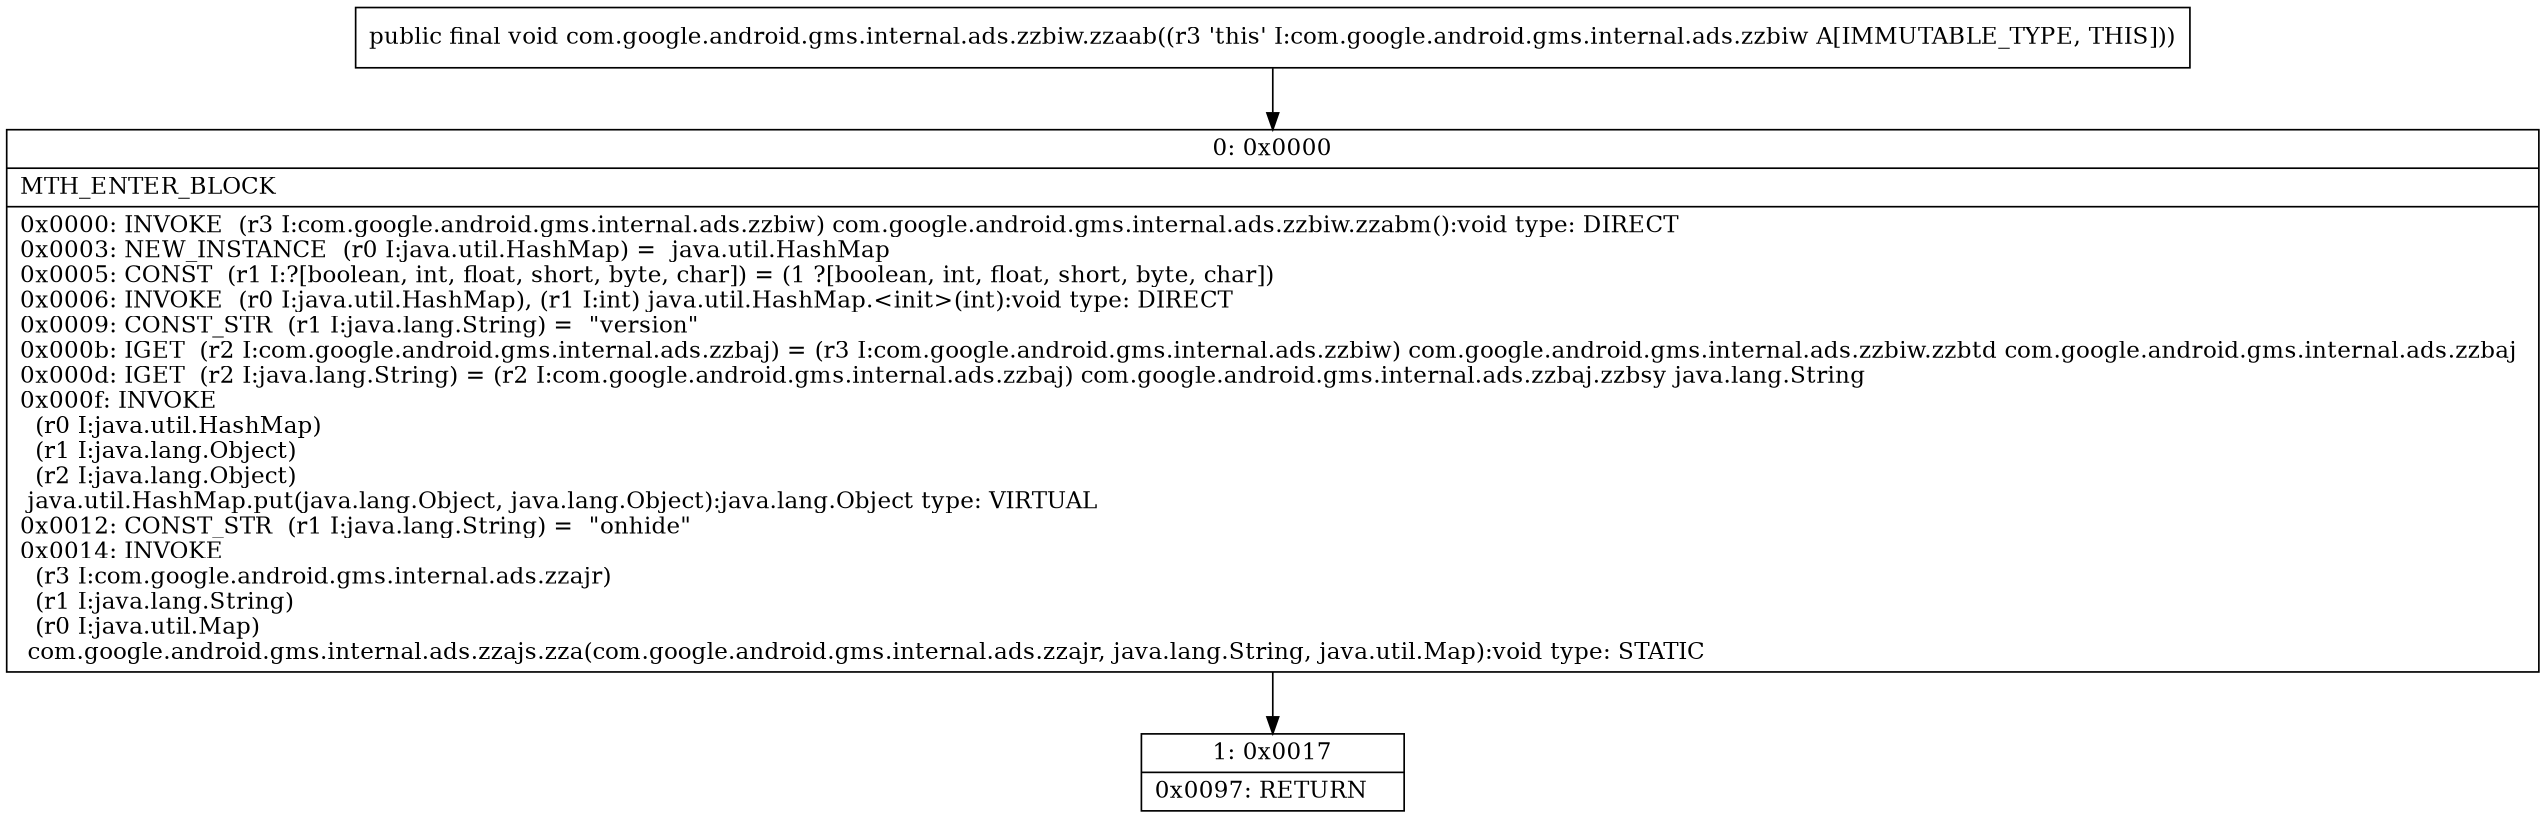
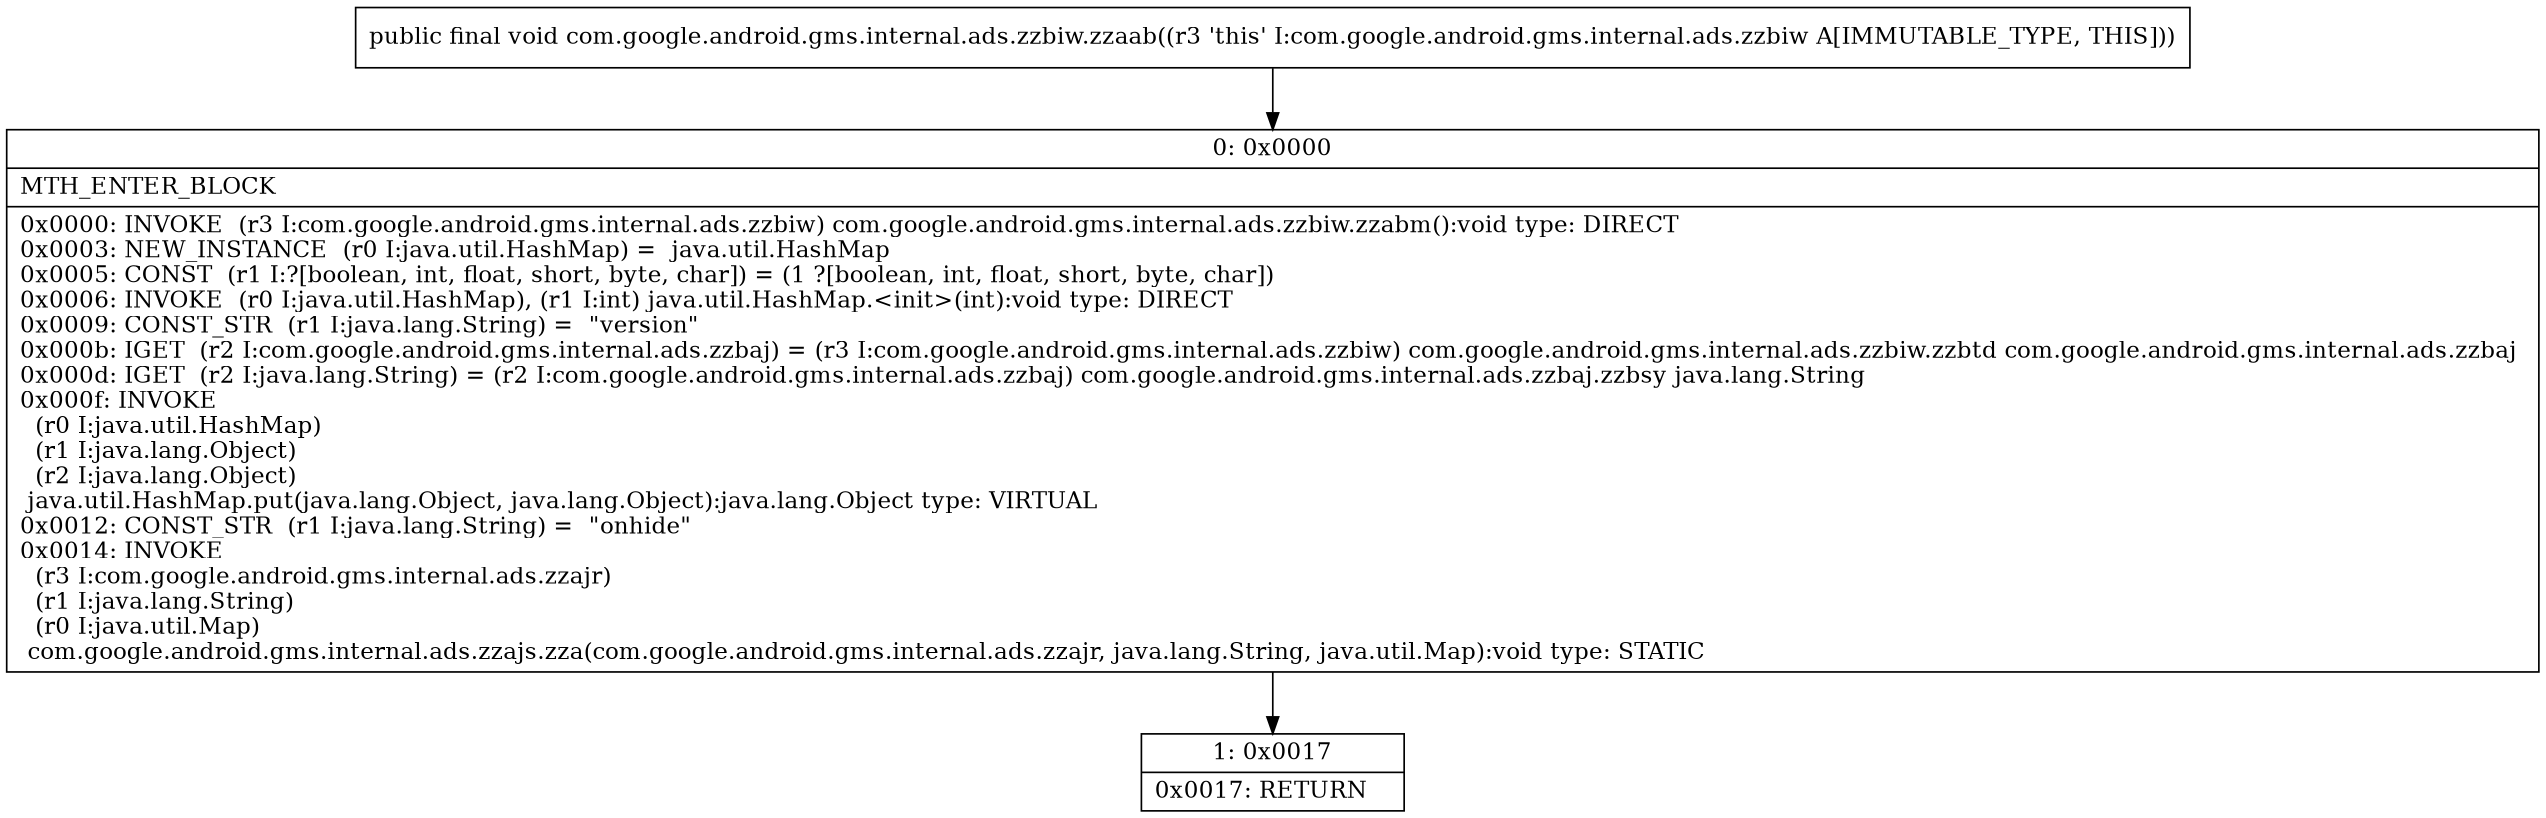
(1273, 791) -> (1273, 791)
